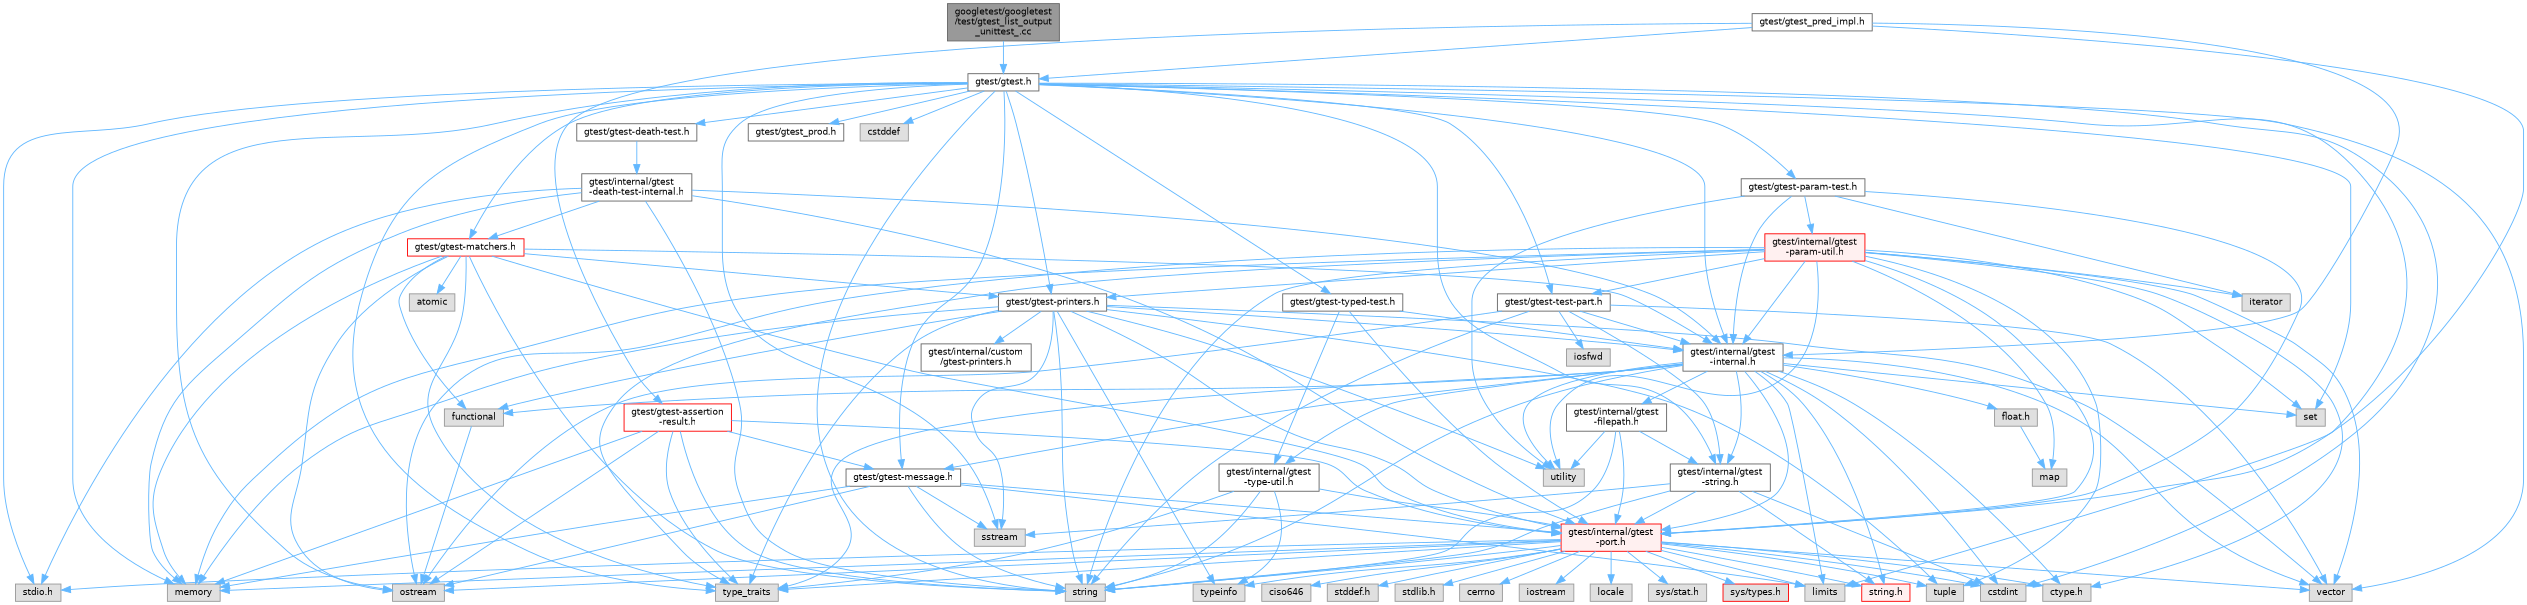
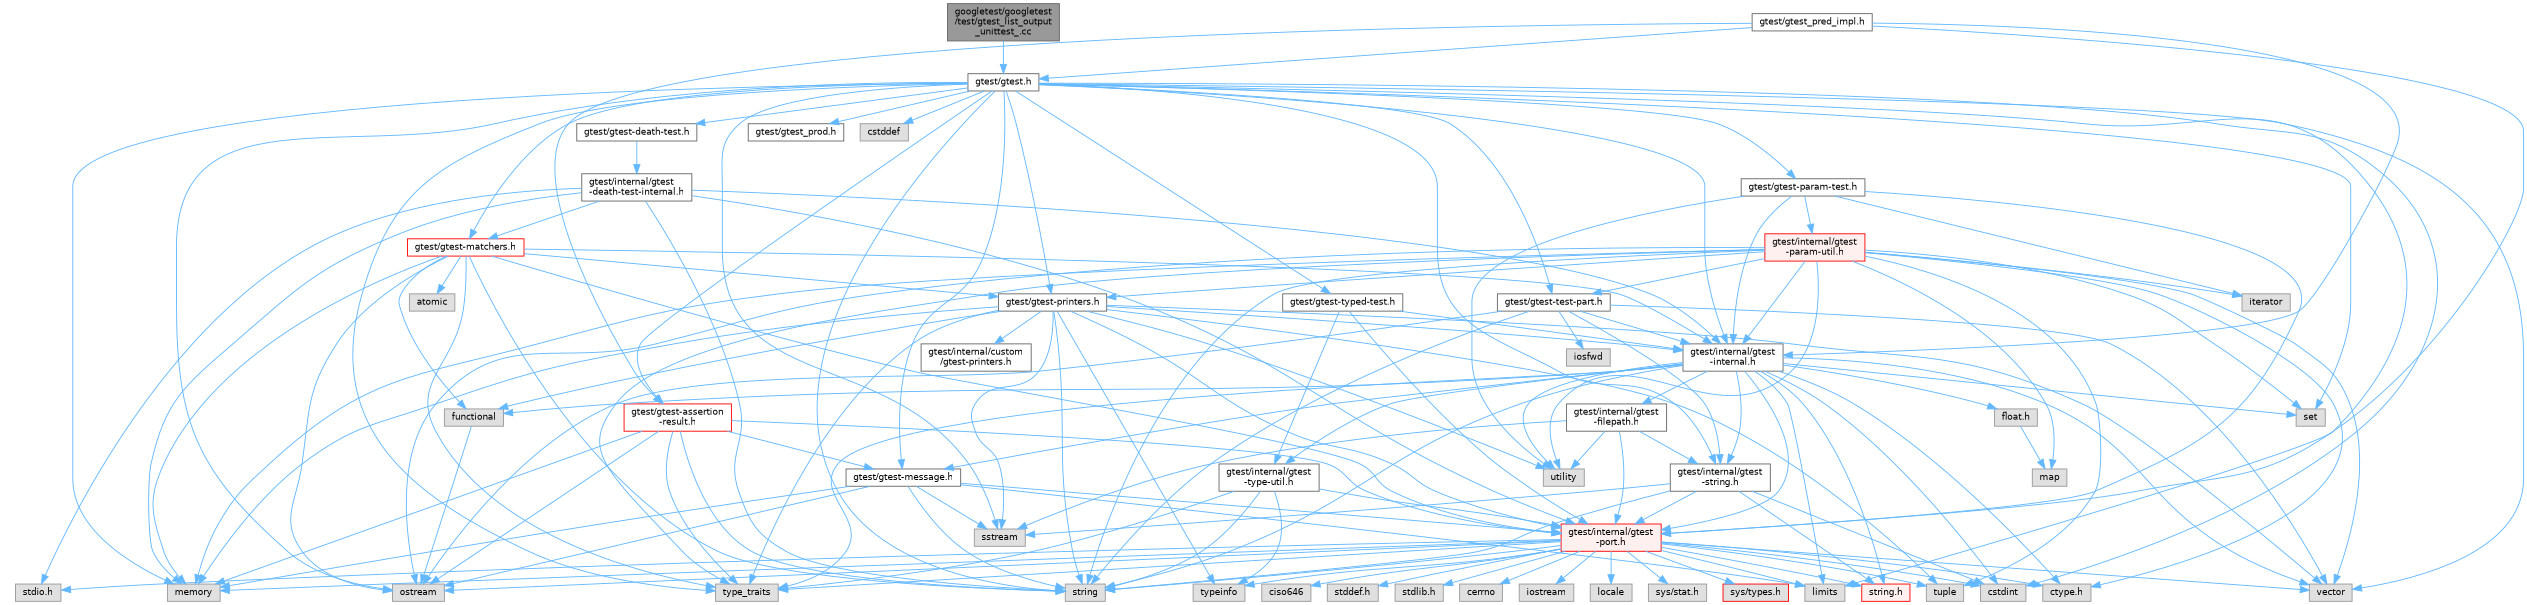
(273, 107) -> (789, 231)
(2082, 481) -> none
(1522, 513) -> (1346, 441)
